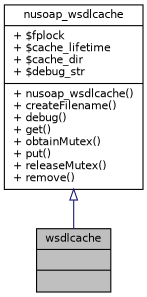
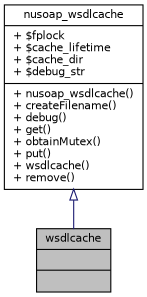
(60, 166) -> (51, 166)
